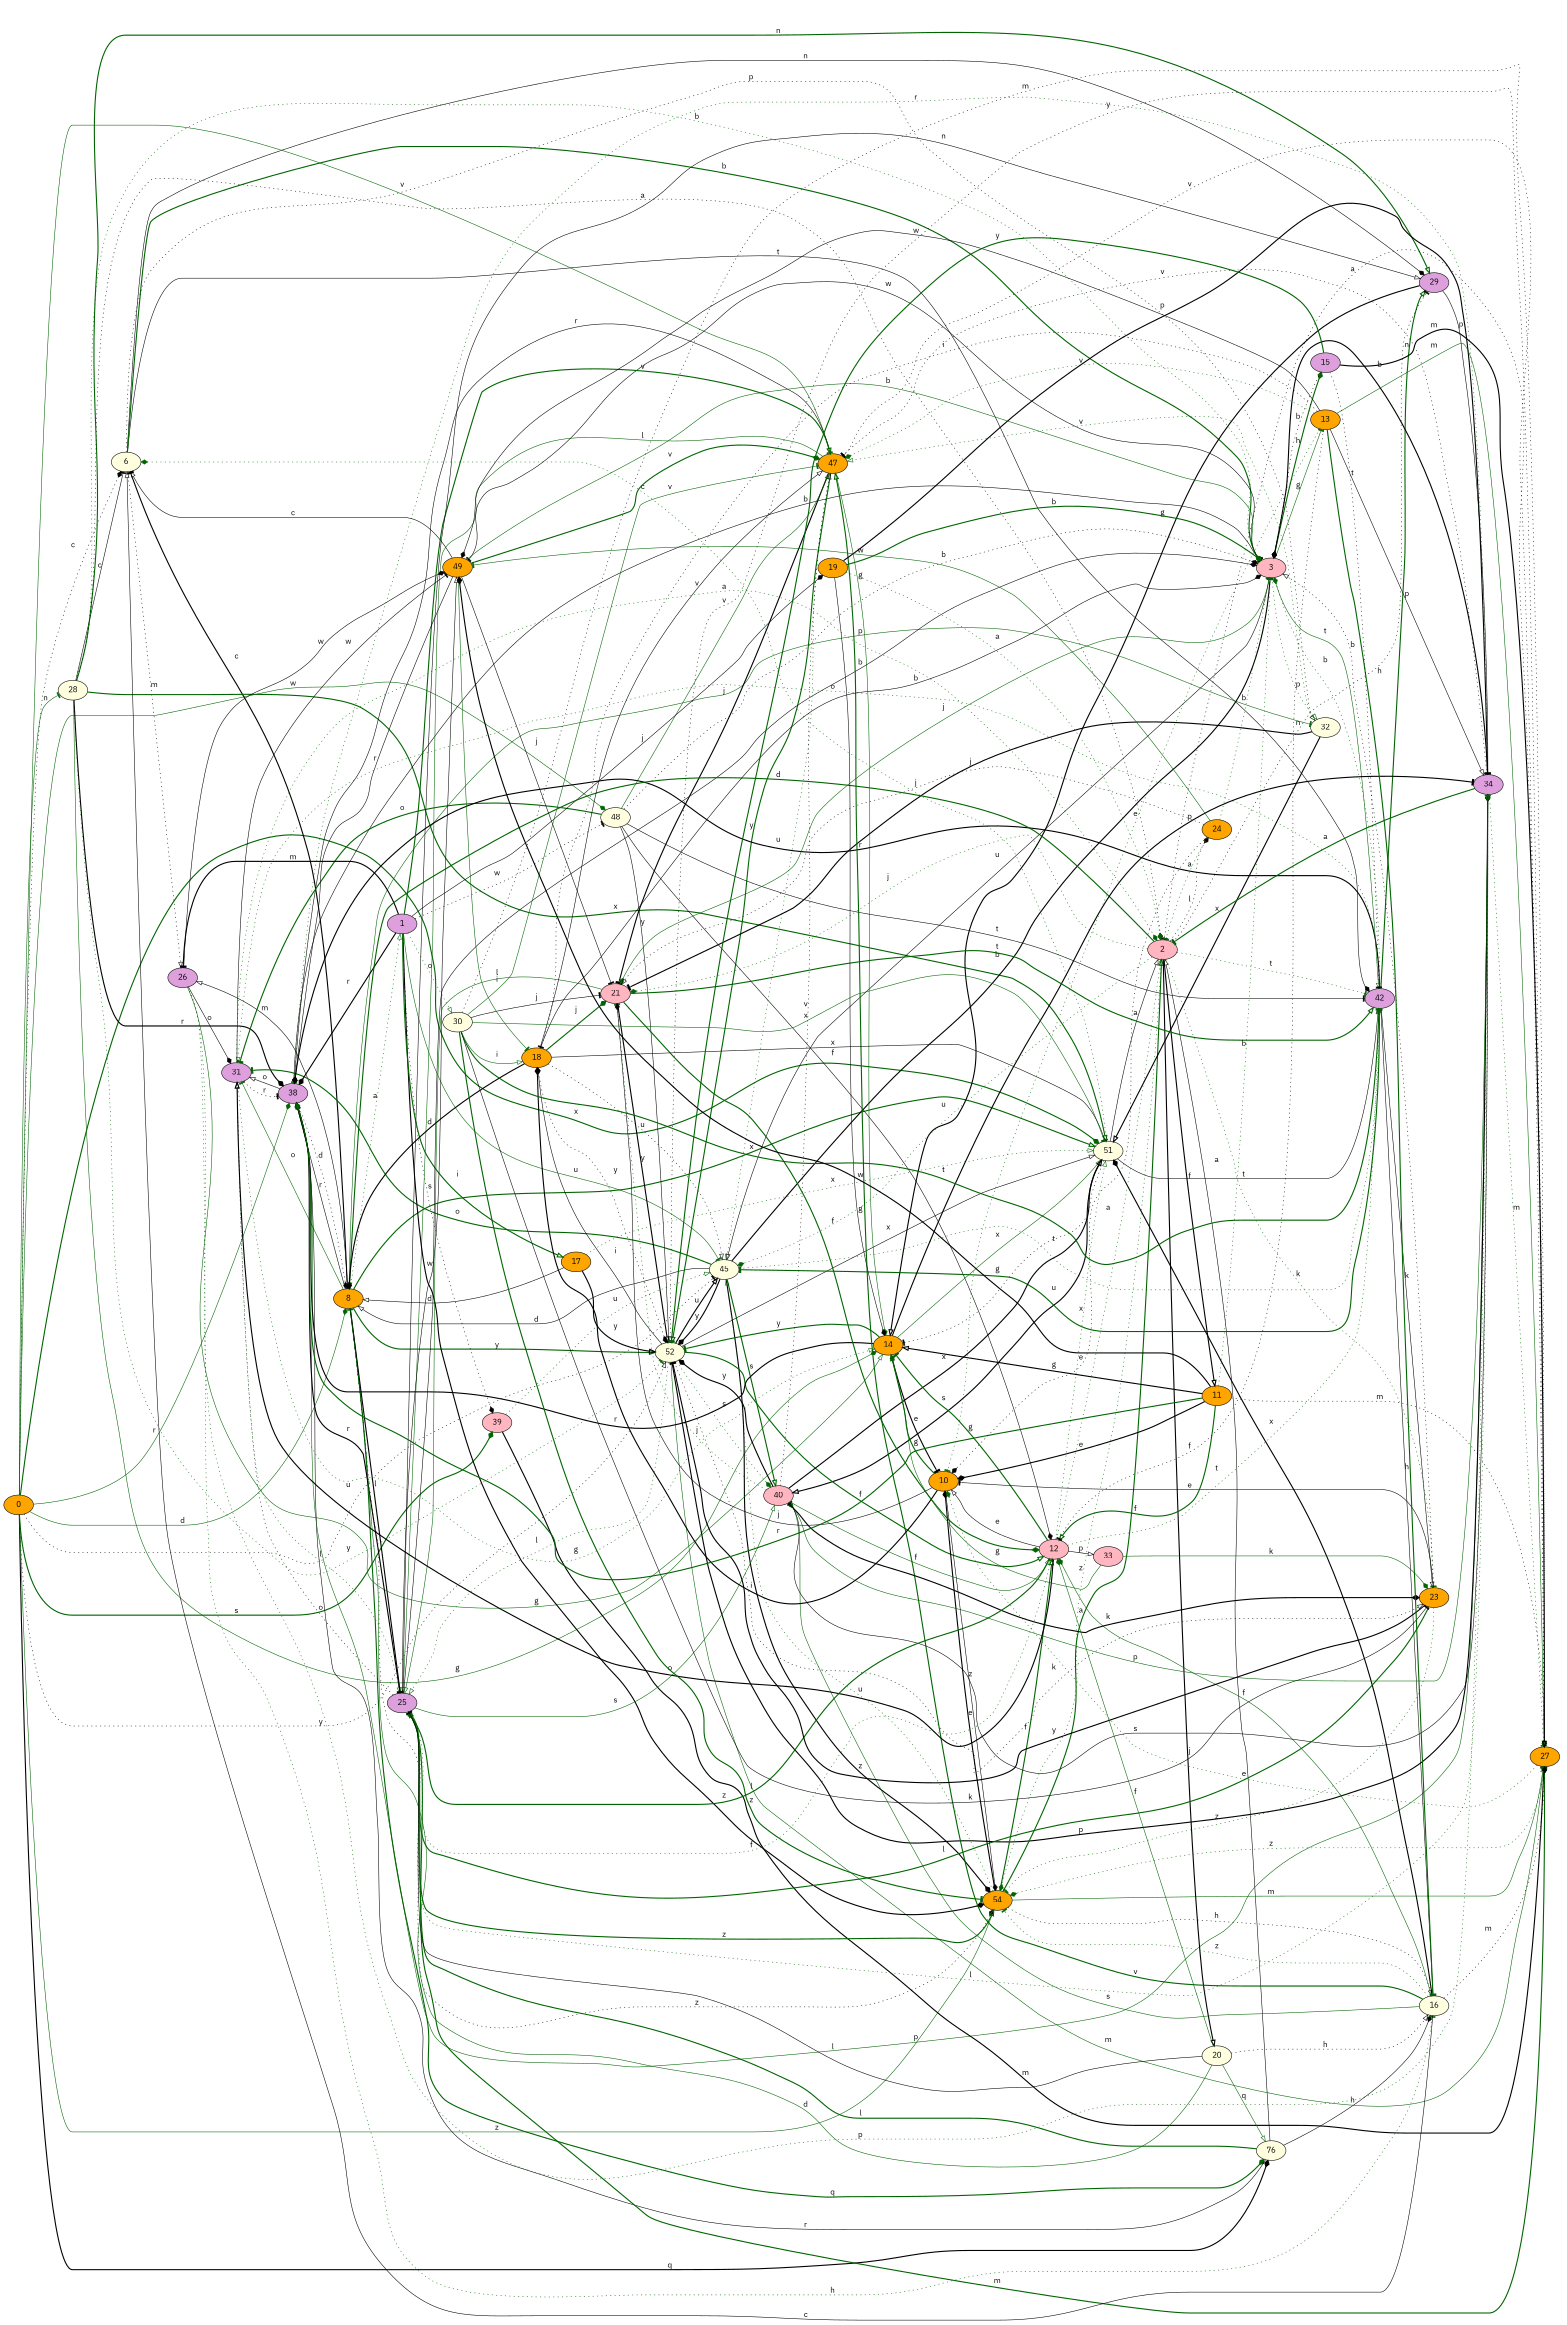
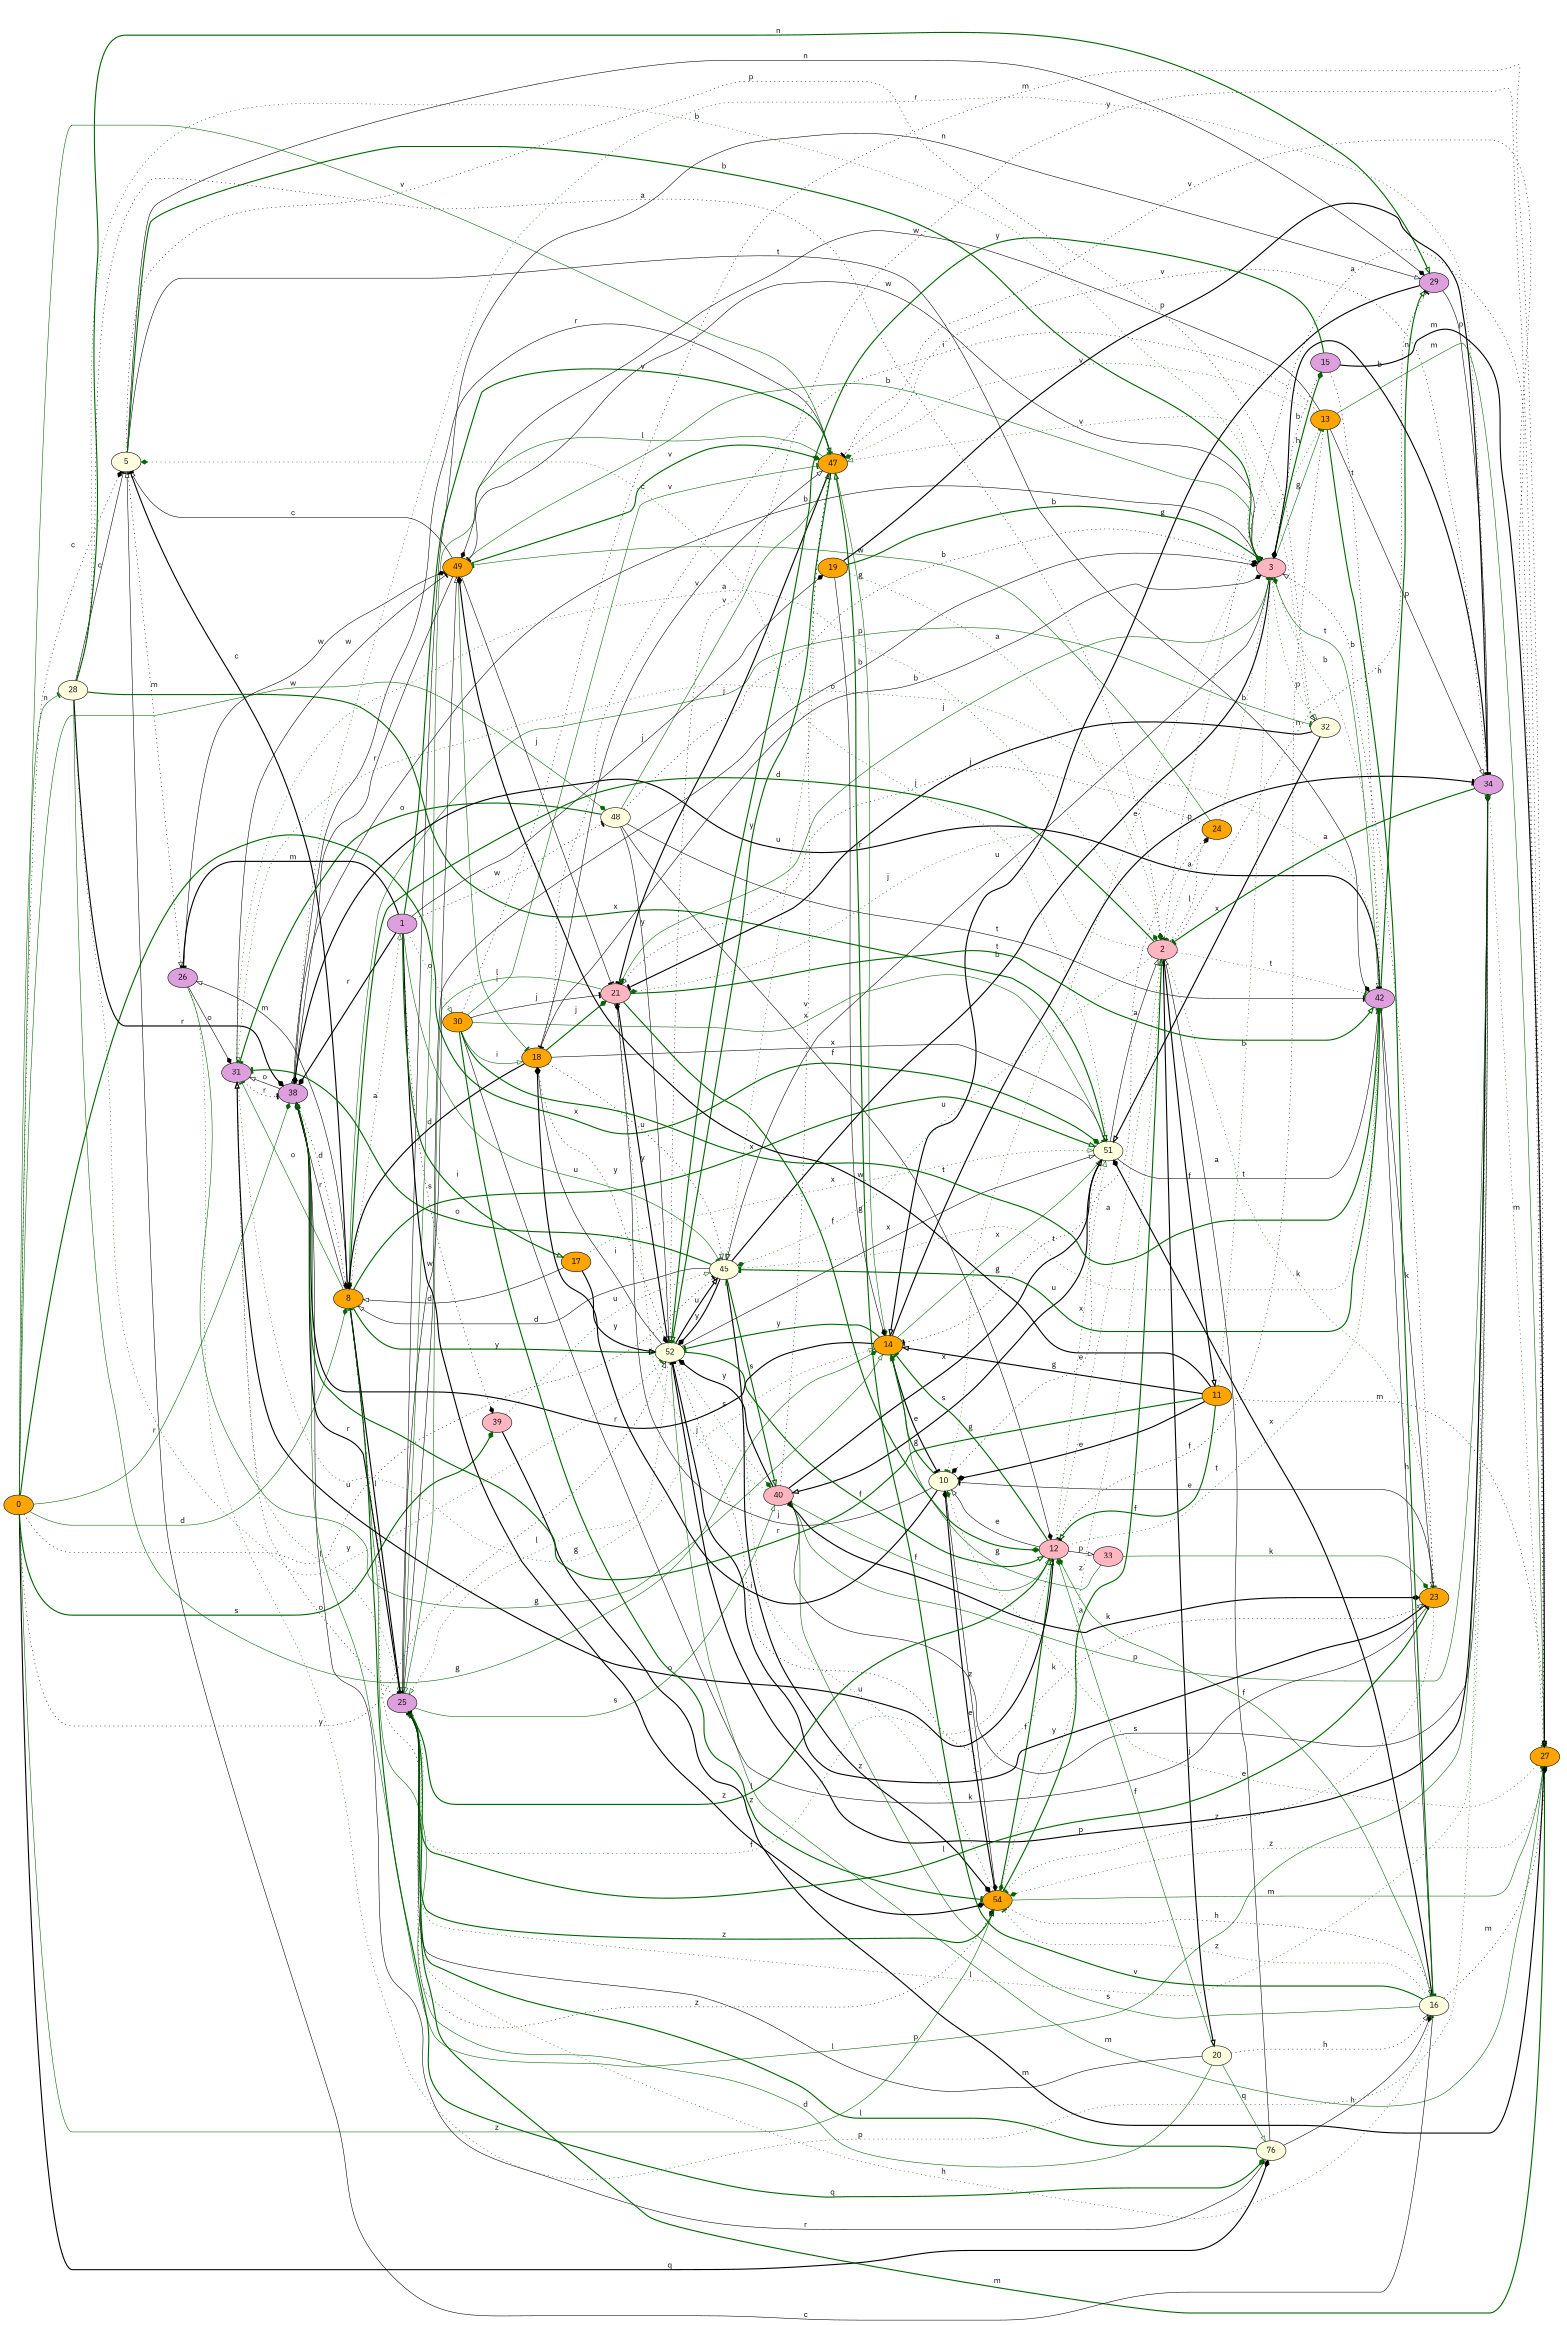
(126, 462) -> (126, 462)
(458, 1022) -> (458, 1022)
(944, 1481) -> (944, 1481)
(385, 2199) -> (827, 2152)
